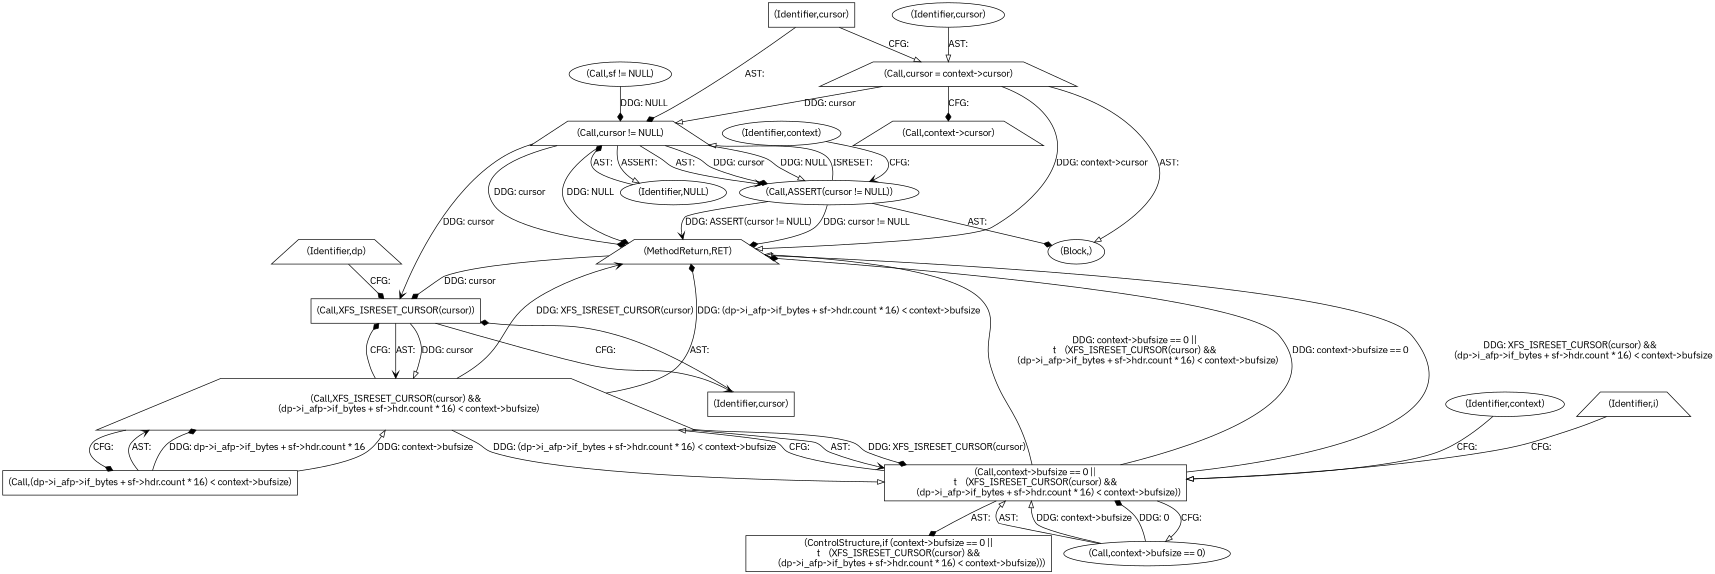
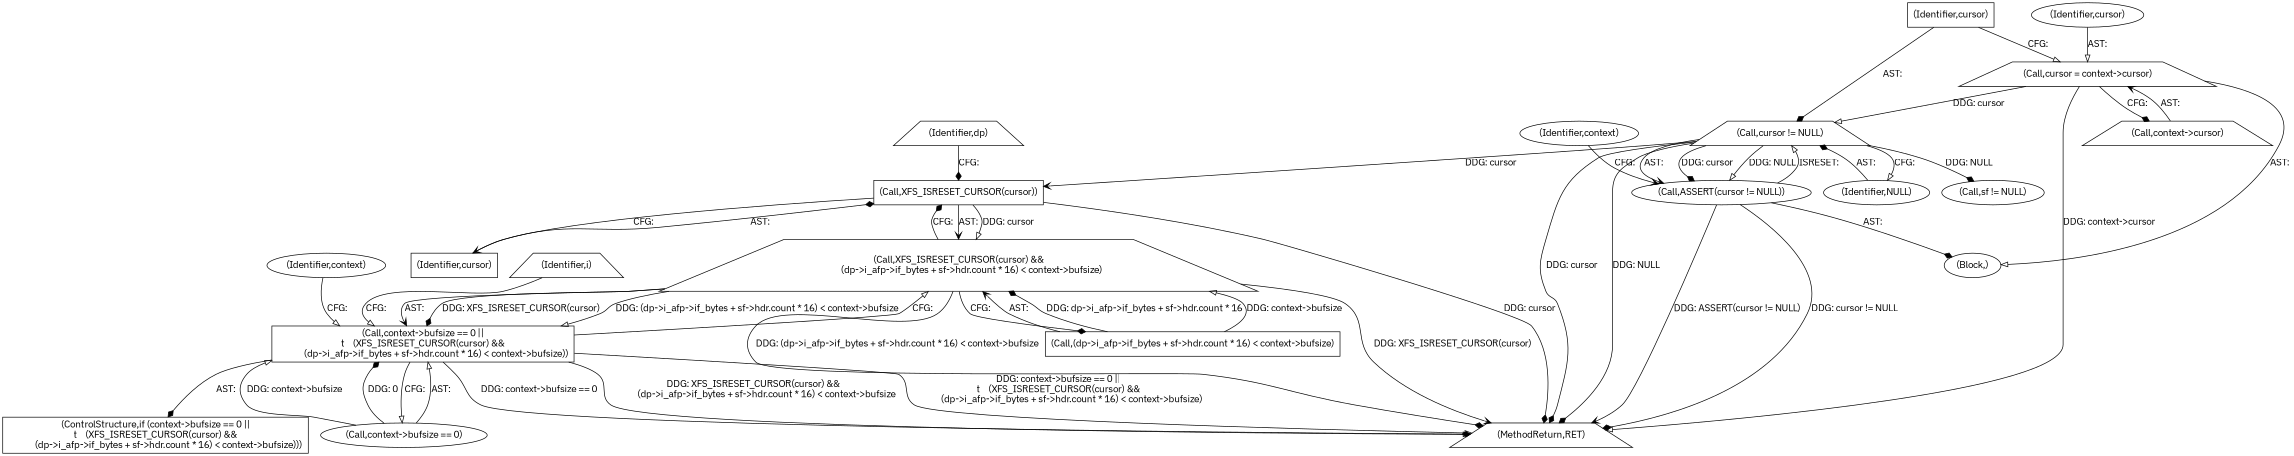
(620, 100) -> (1919, 158)
none -> (2155, 102)
(640, 163) -> (1906, 163)
(510, 264) -> (1336, 260)
